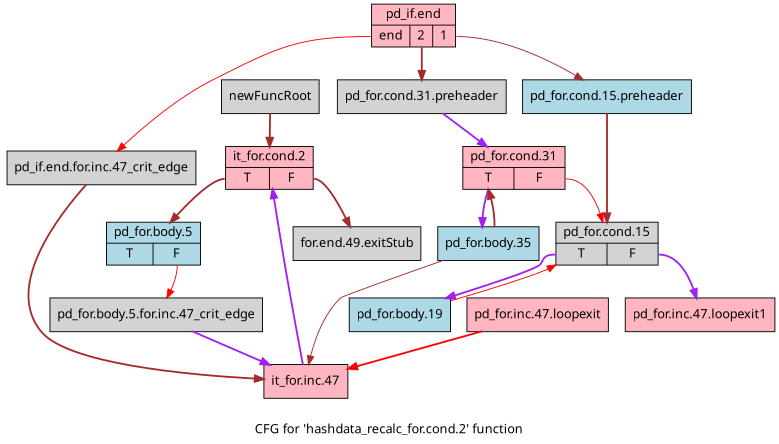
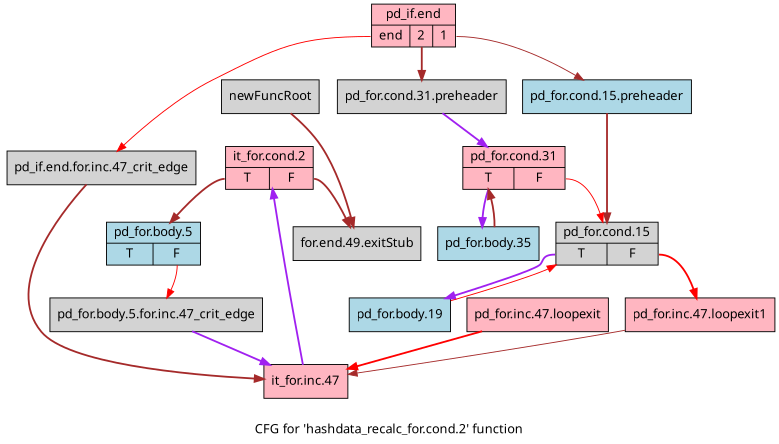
(270, 126) -> (330, 161)
(681, 267) -> (681, 267)
(361, 290) -> (491, 352)
